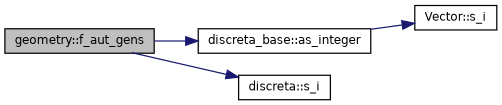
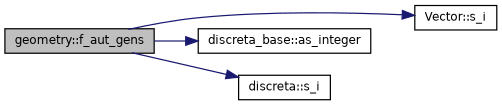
(386, 27) -> (265, 14)
